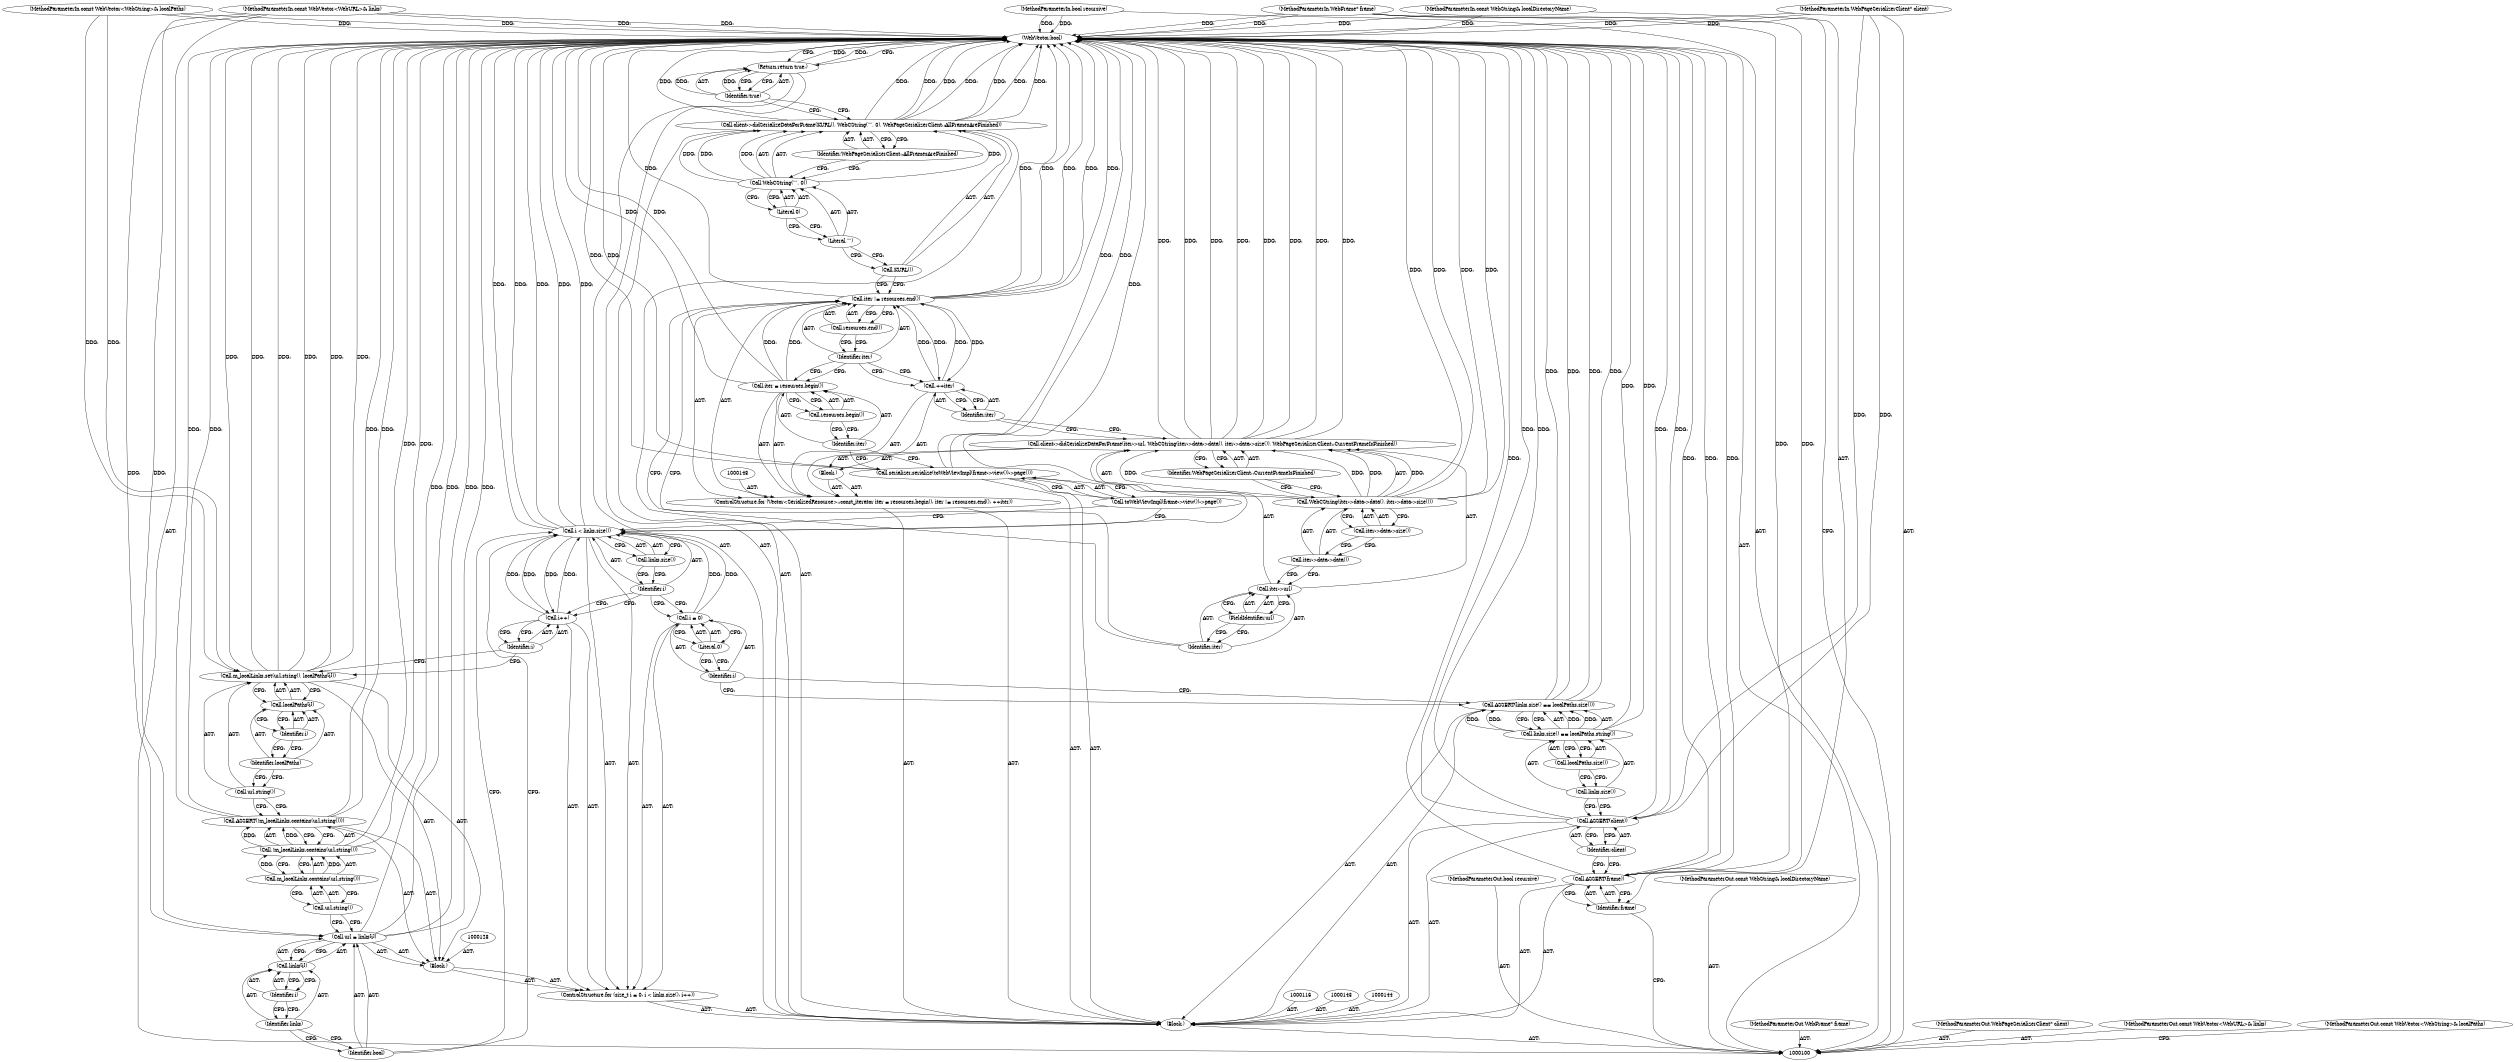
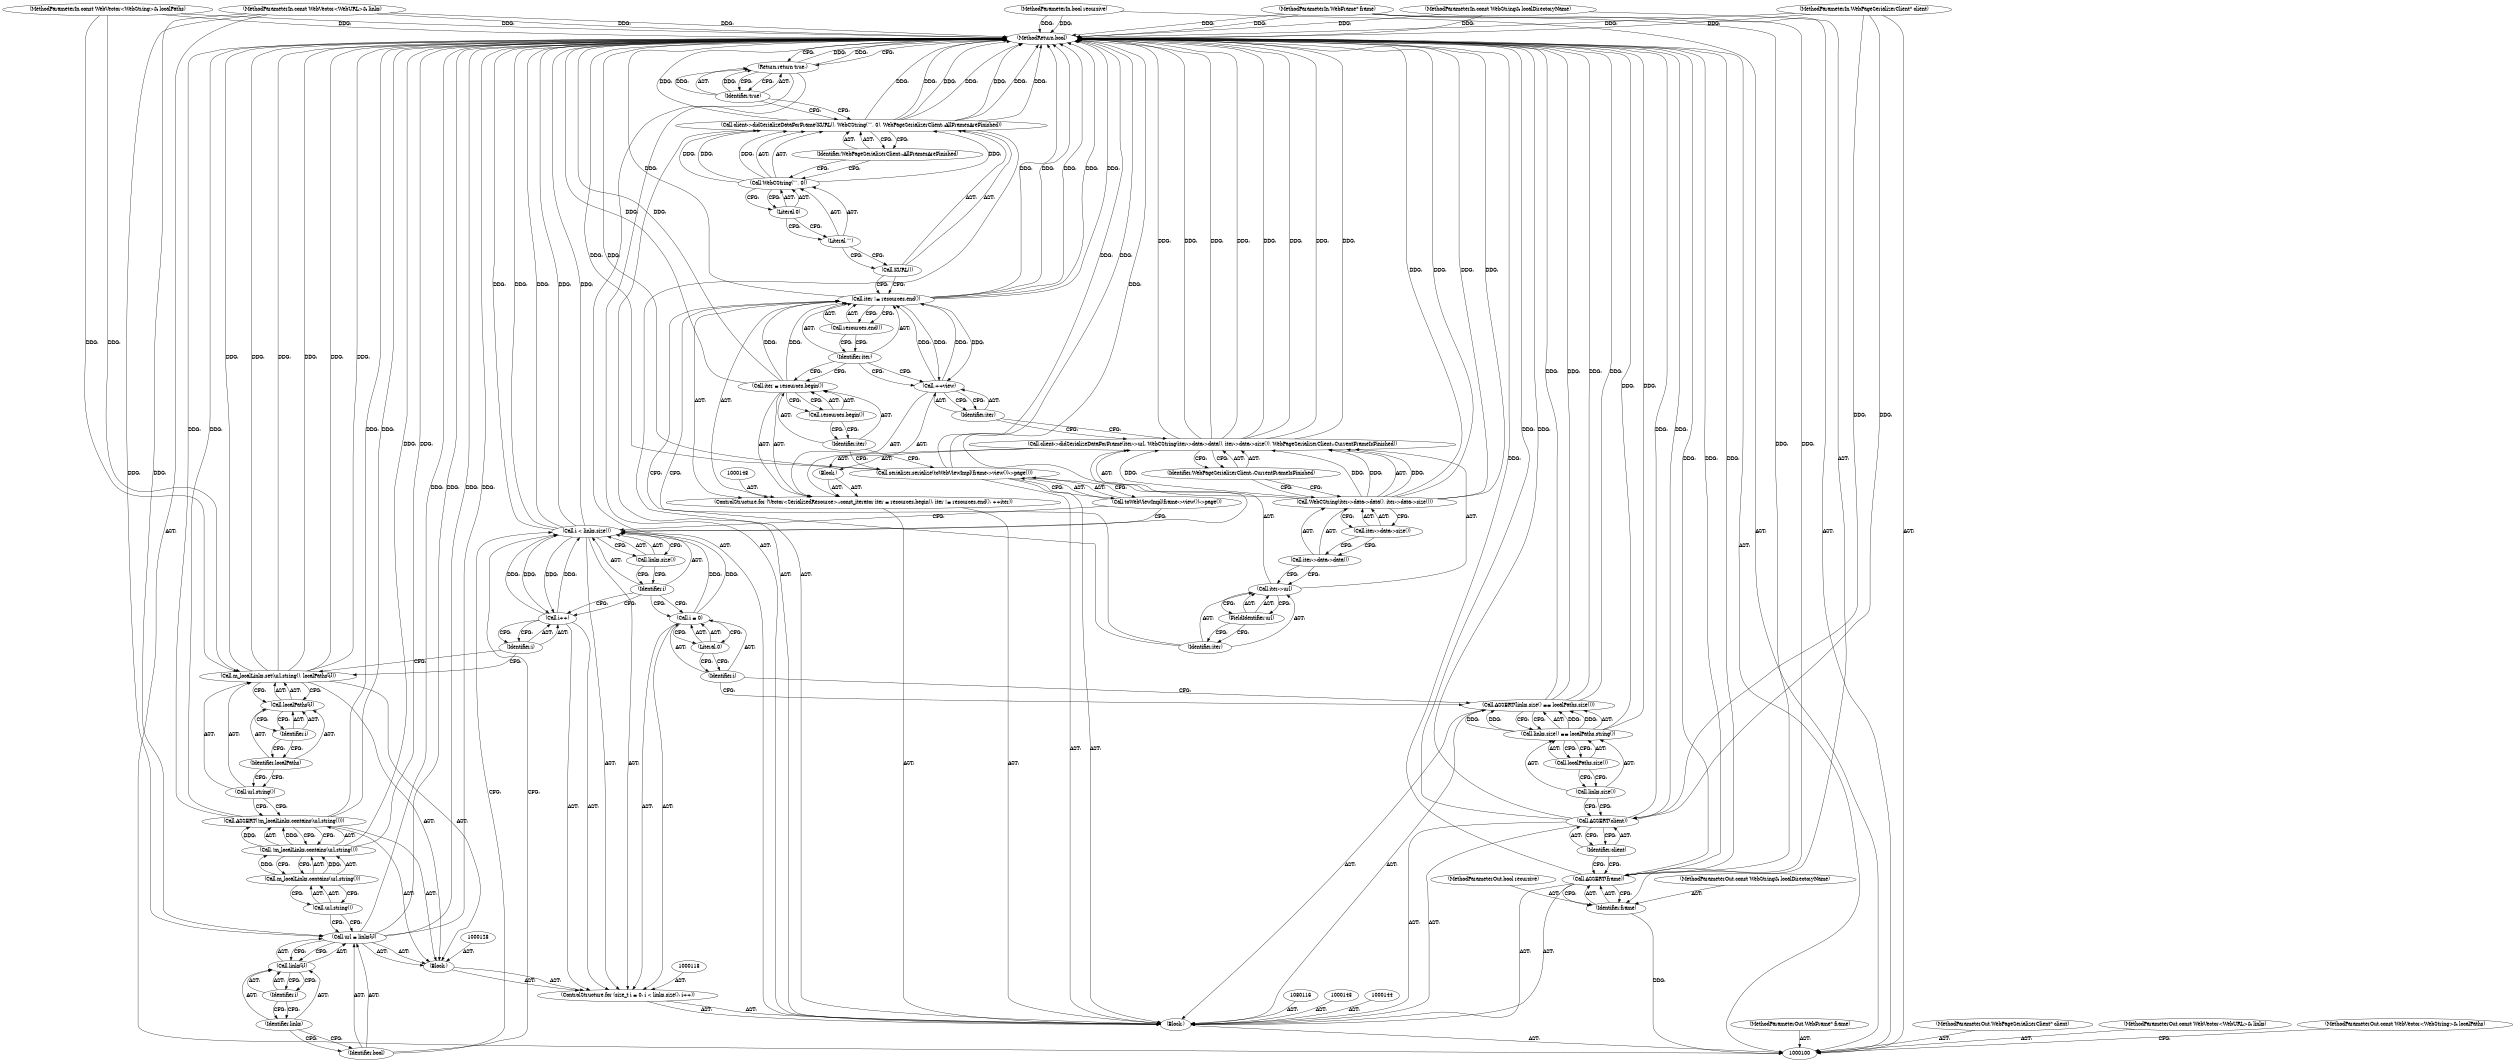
(1042, 39) -> (1042, 39)
(939, 387) -> (939, 387)
(1829, 532) -> (1829, 532)
none -> (689, 967)
(1660, 981) -> (1660, 981)
(1709, 991) -> (1681, 894)
(1301, 996) -> (1301, 996)
(1586, 1027) -> (1549, 897)
